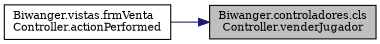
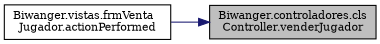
(88, 22) -> (88, 22)
